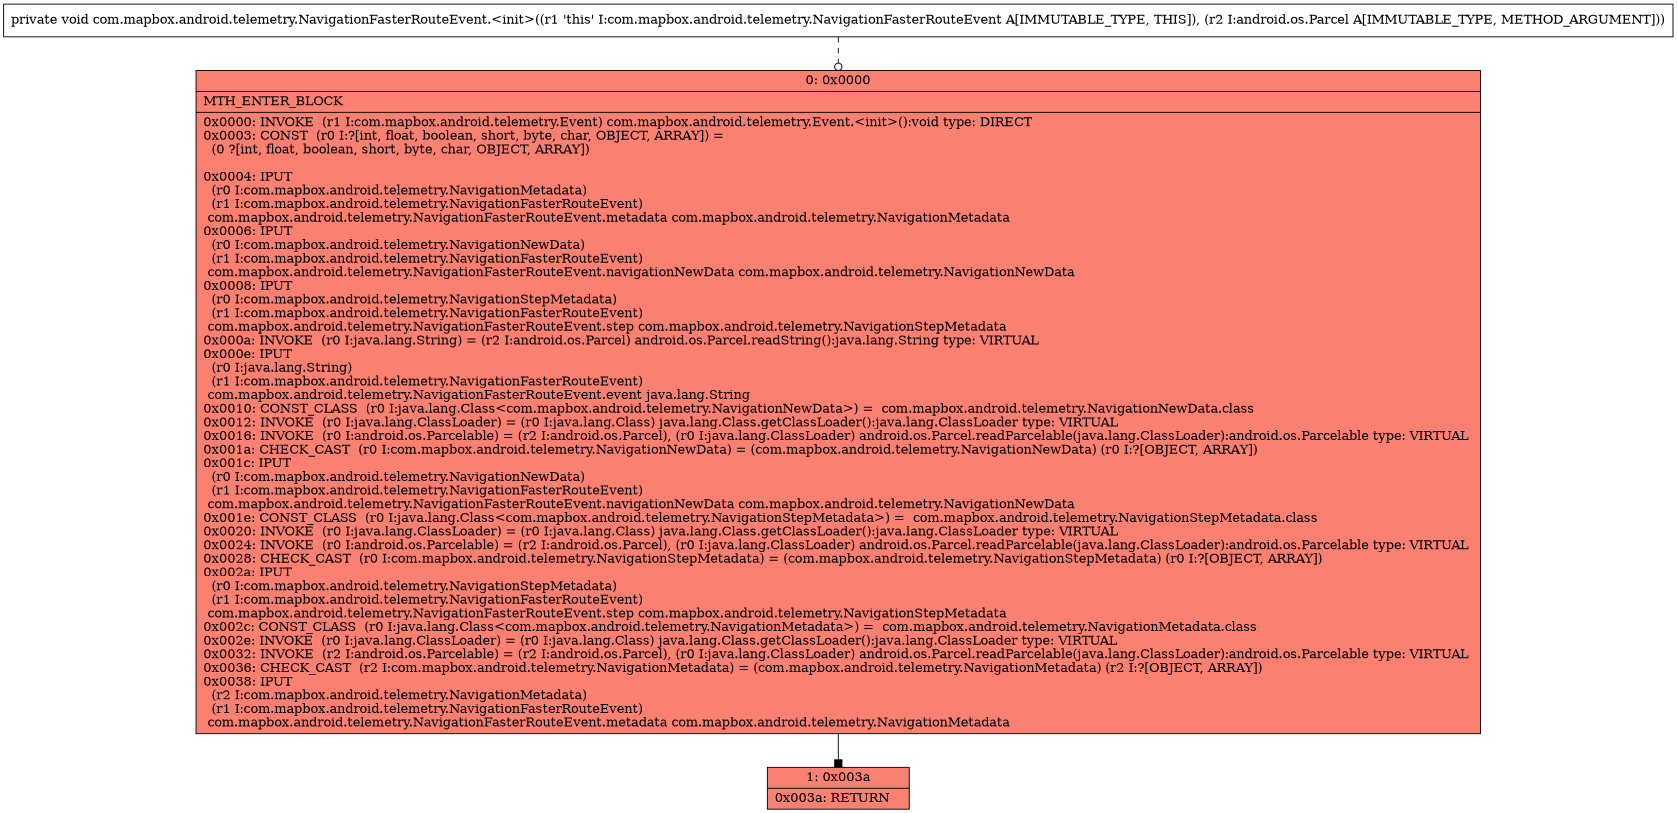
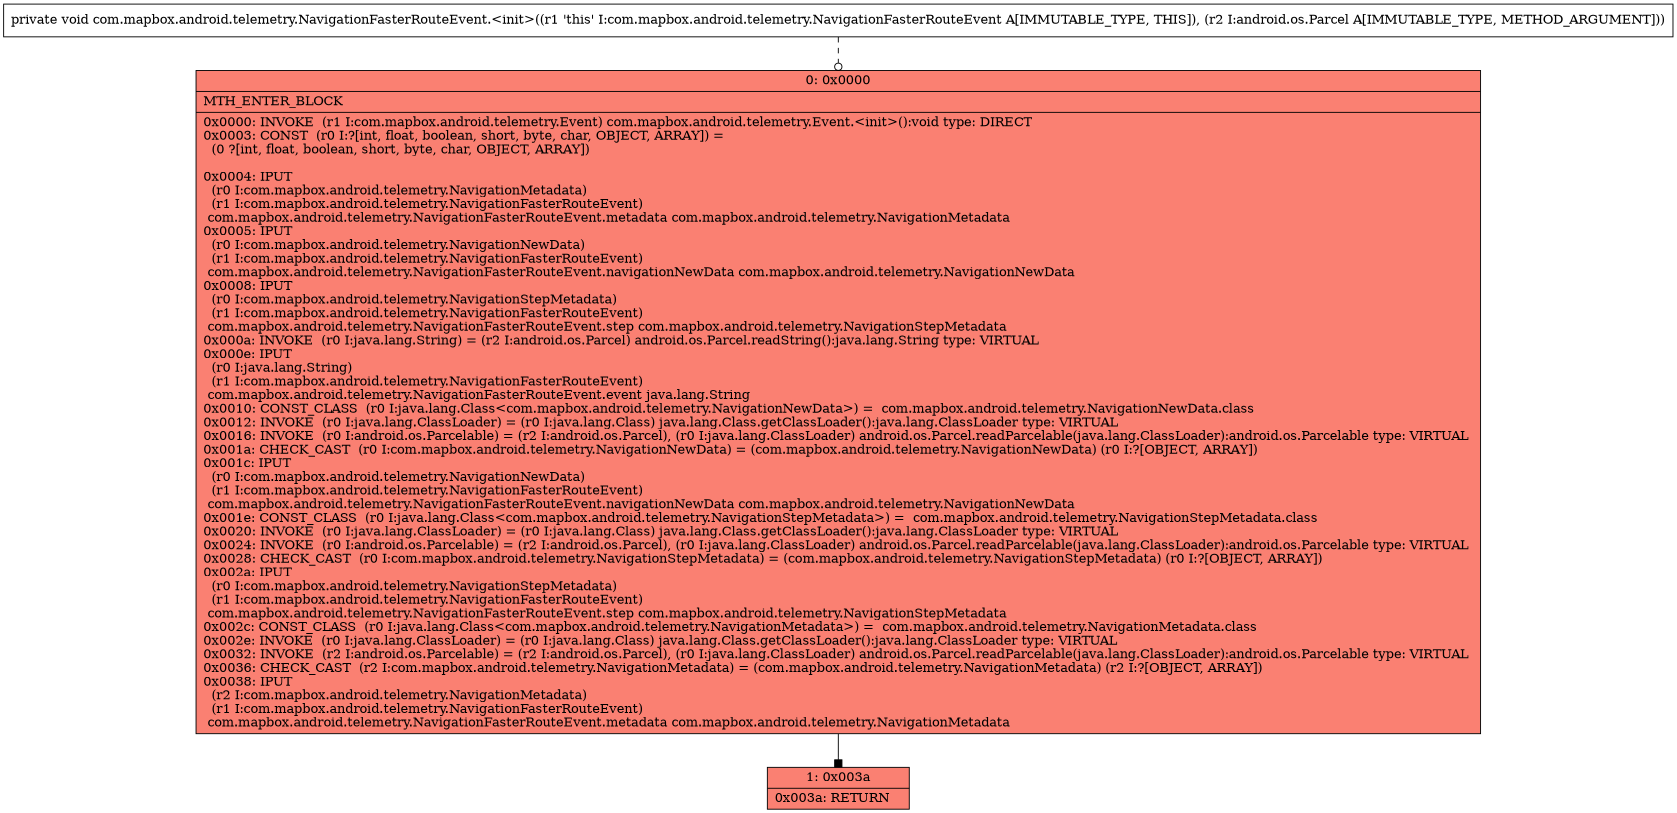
(252, 232) -> (252, 232)
